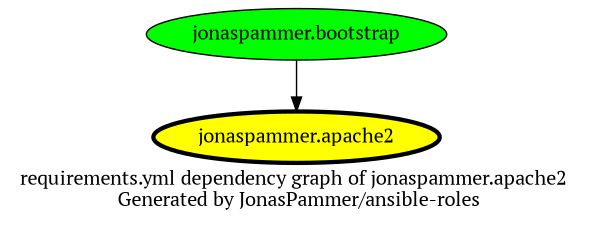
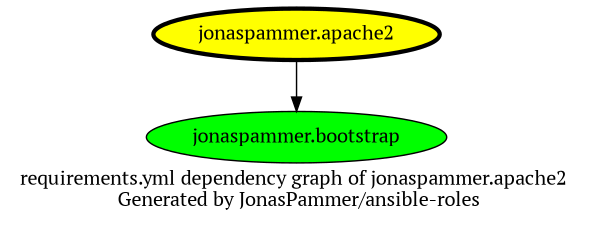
(297, 79) -> (297, 79)
